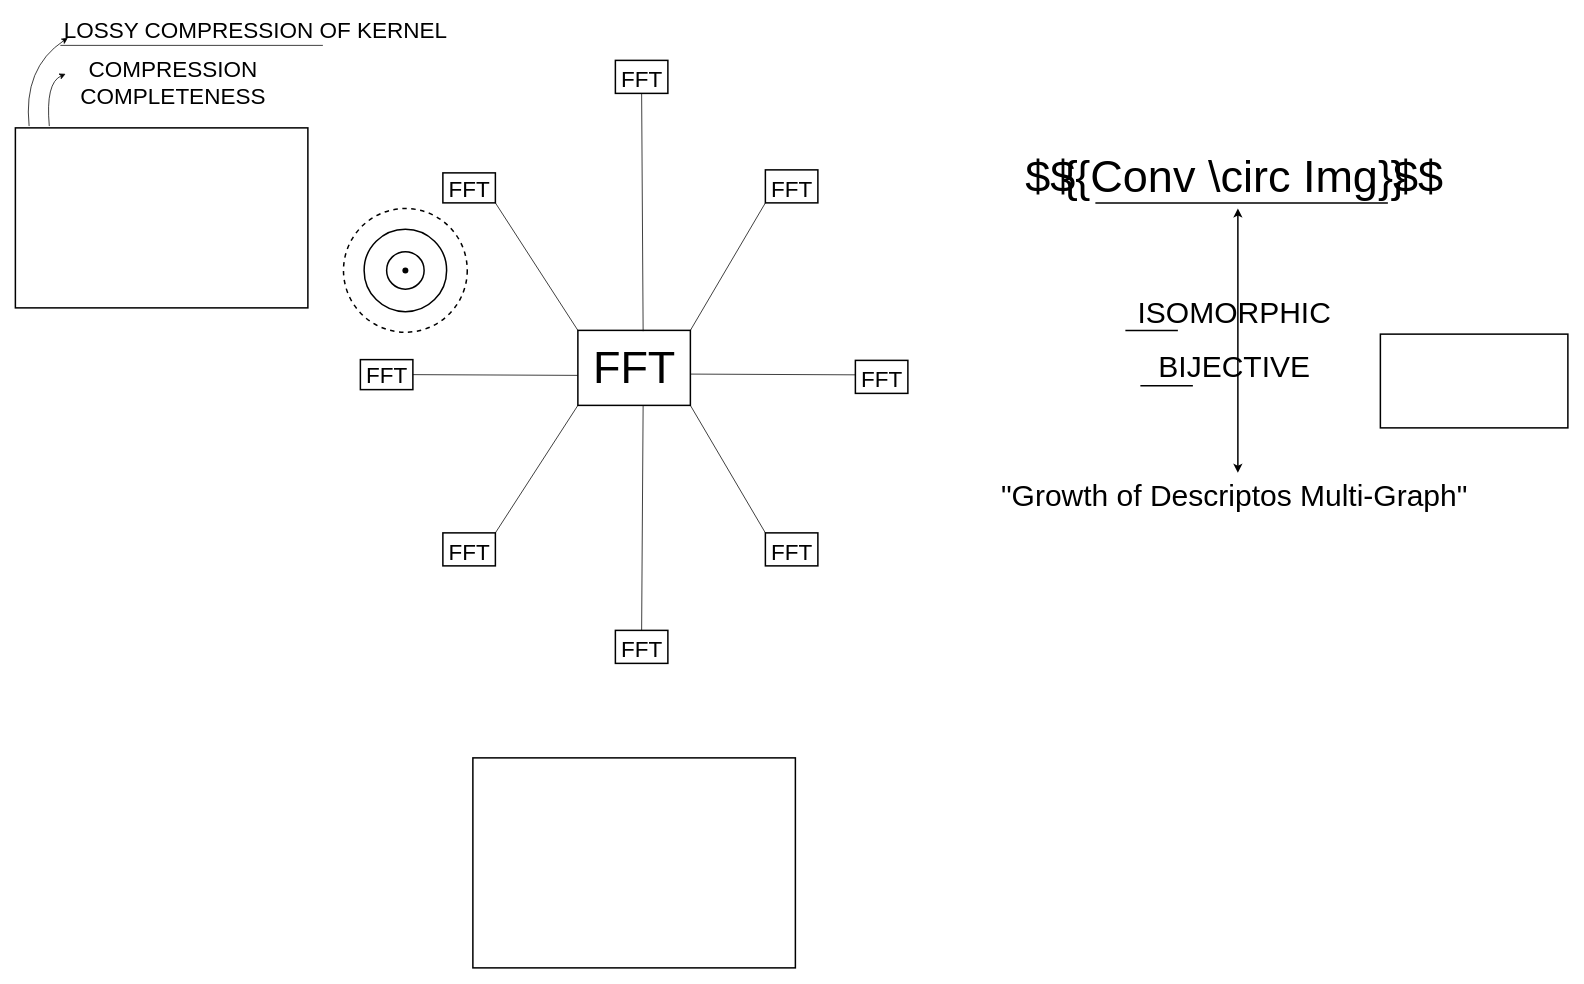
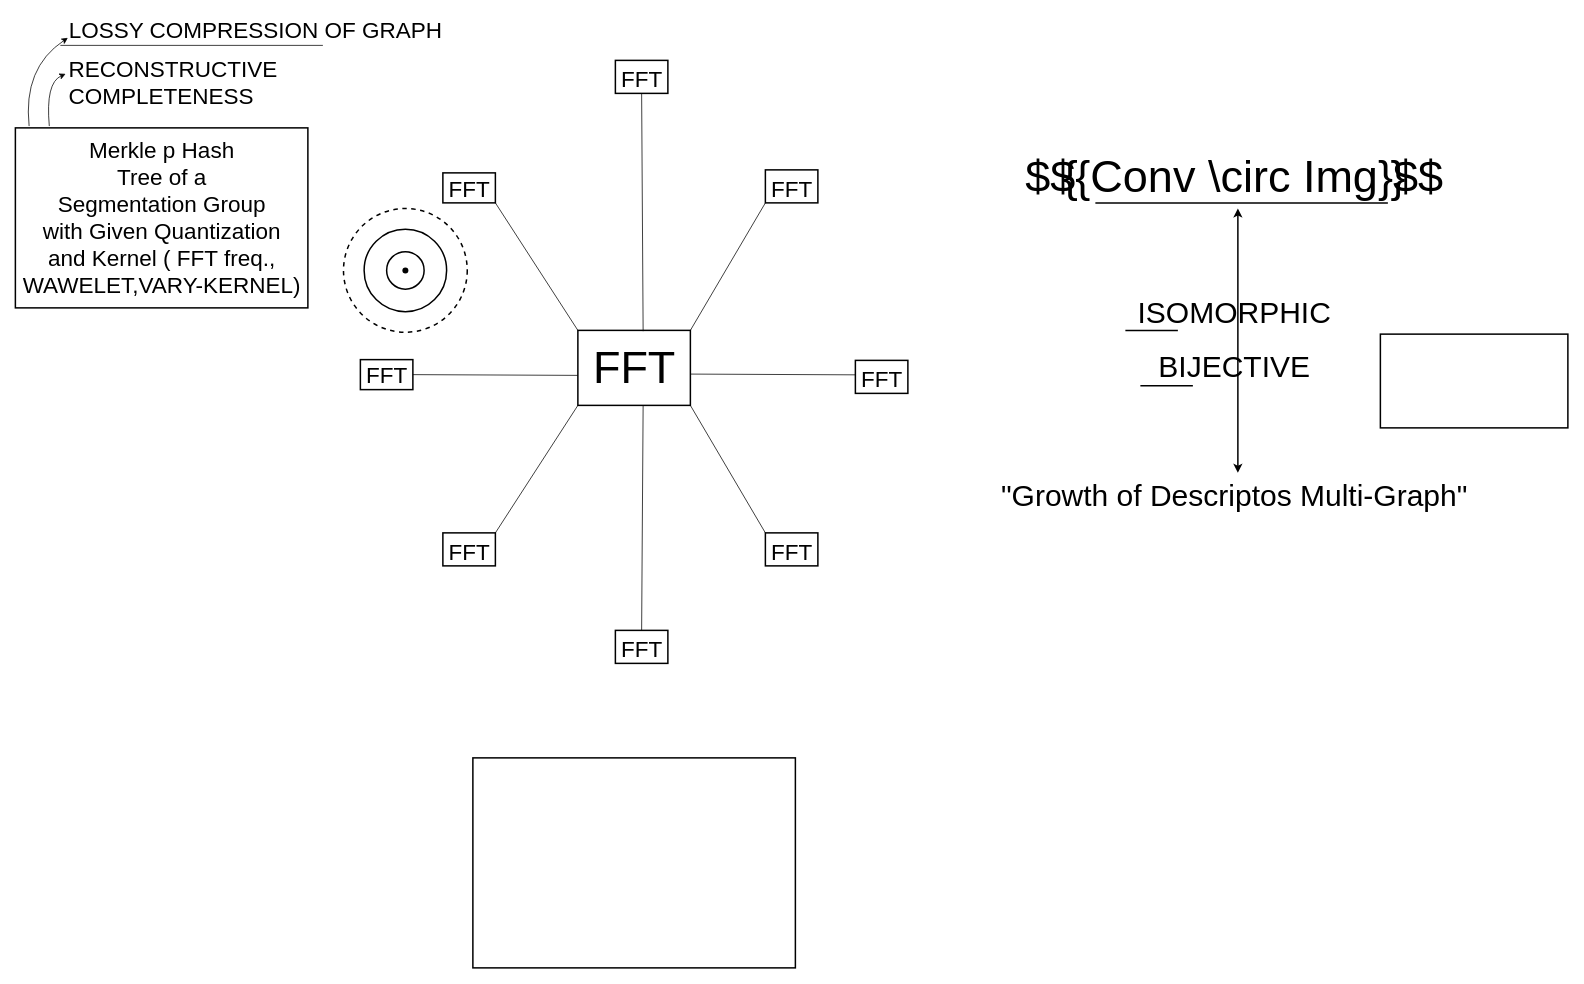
(256, 30) -> (256, 30)
(173, 83) -> (173, 83)
none -> (162, 218)
